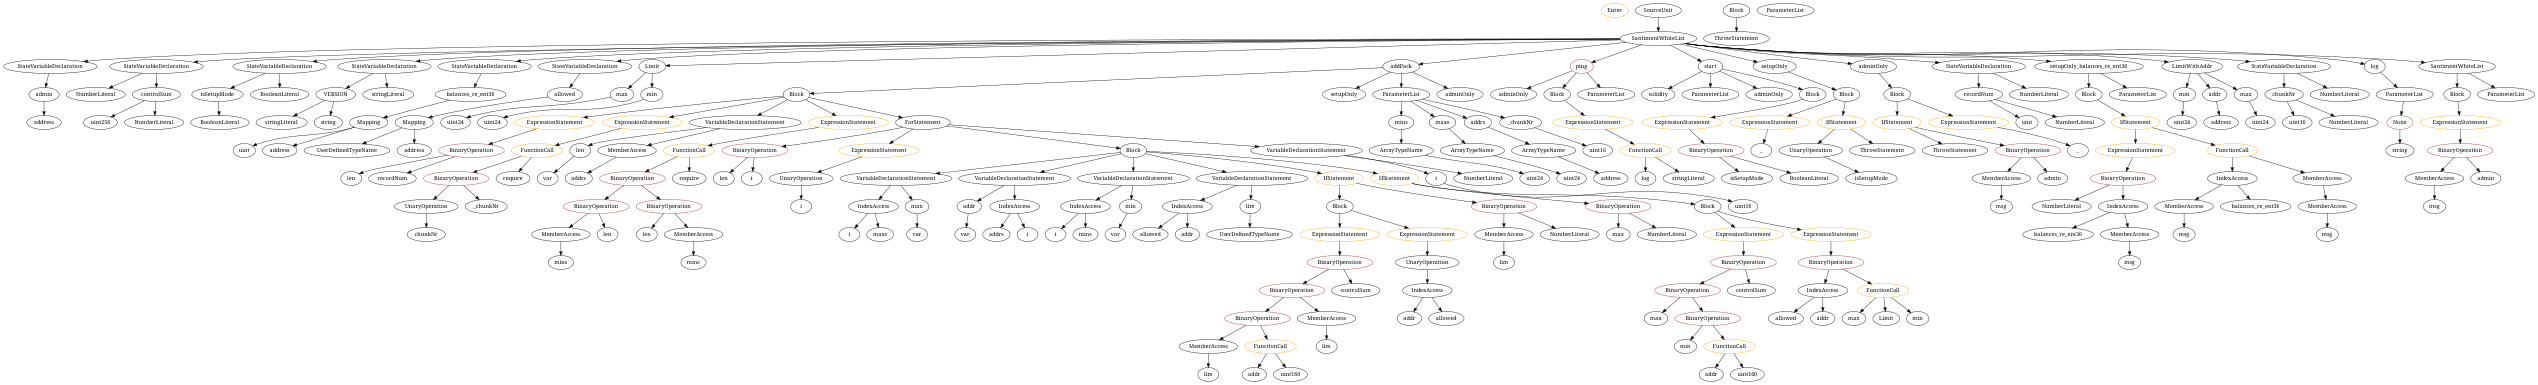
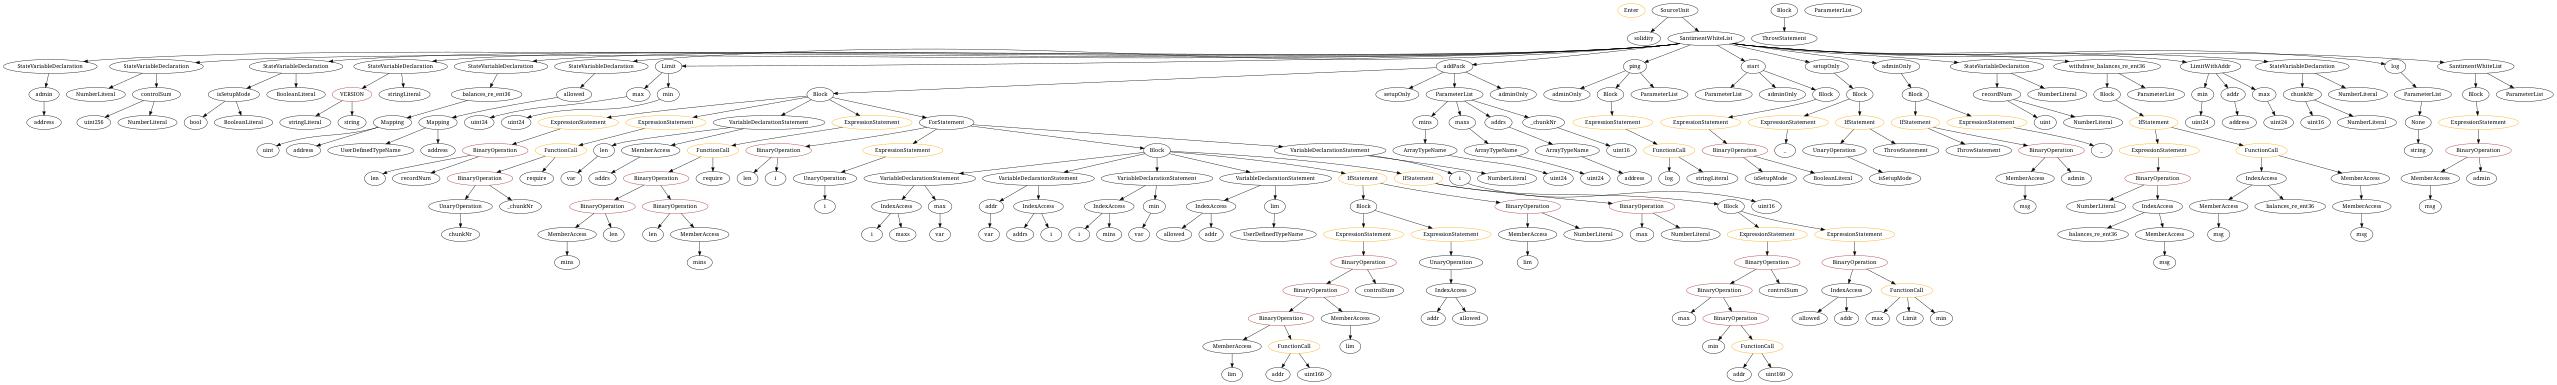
(1582, 66) -> (1635, 66)
(2089, 66) -> (2107, 66)
(1687, 79) -> (1661, 23)
(336, 94) -> (352, 94)
none -> (196, 122)
(2400, 122) -> (2418, 122)
